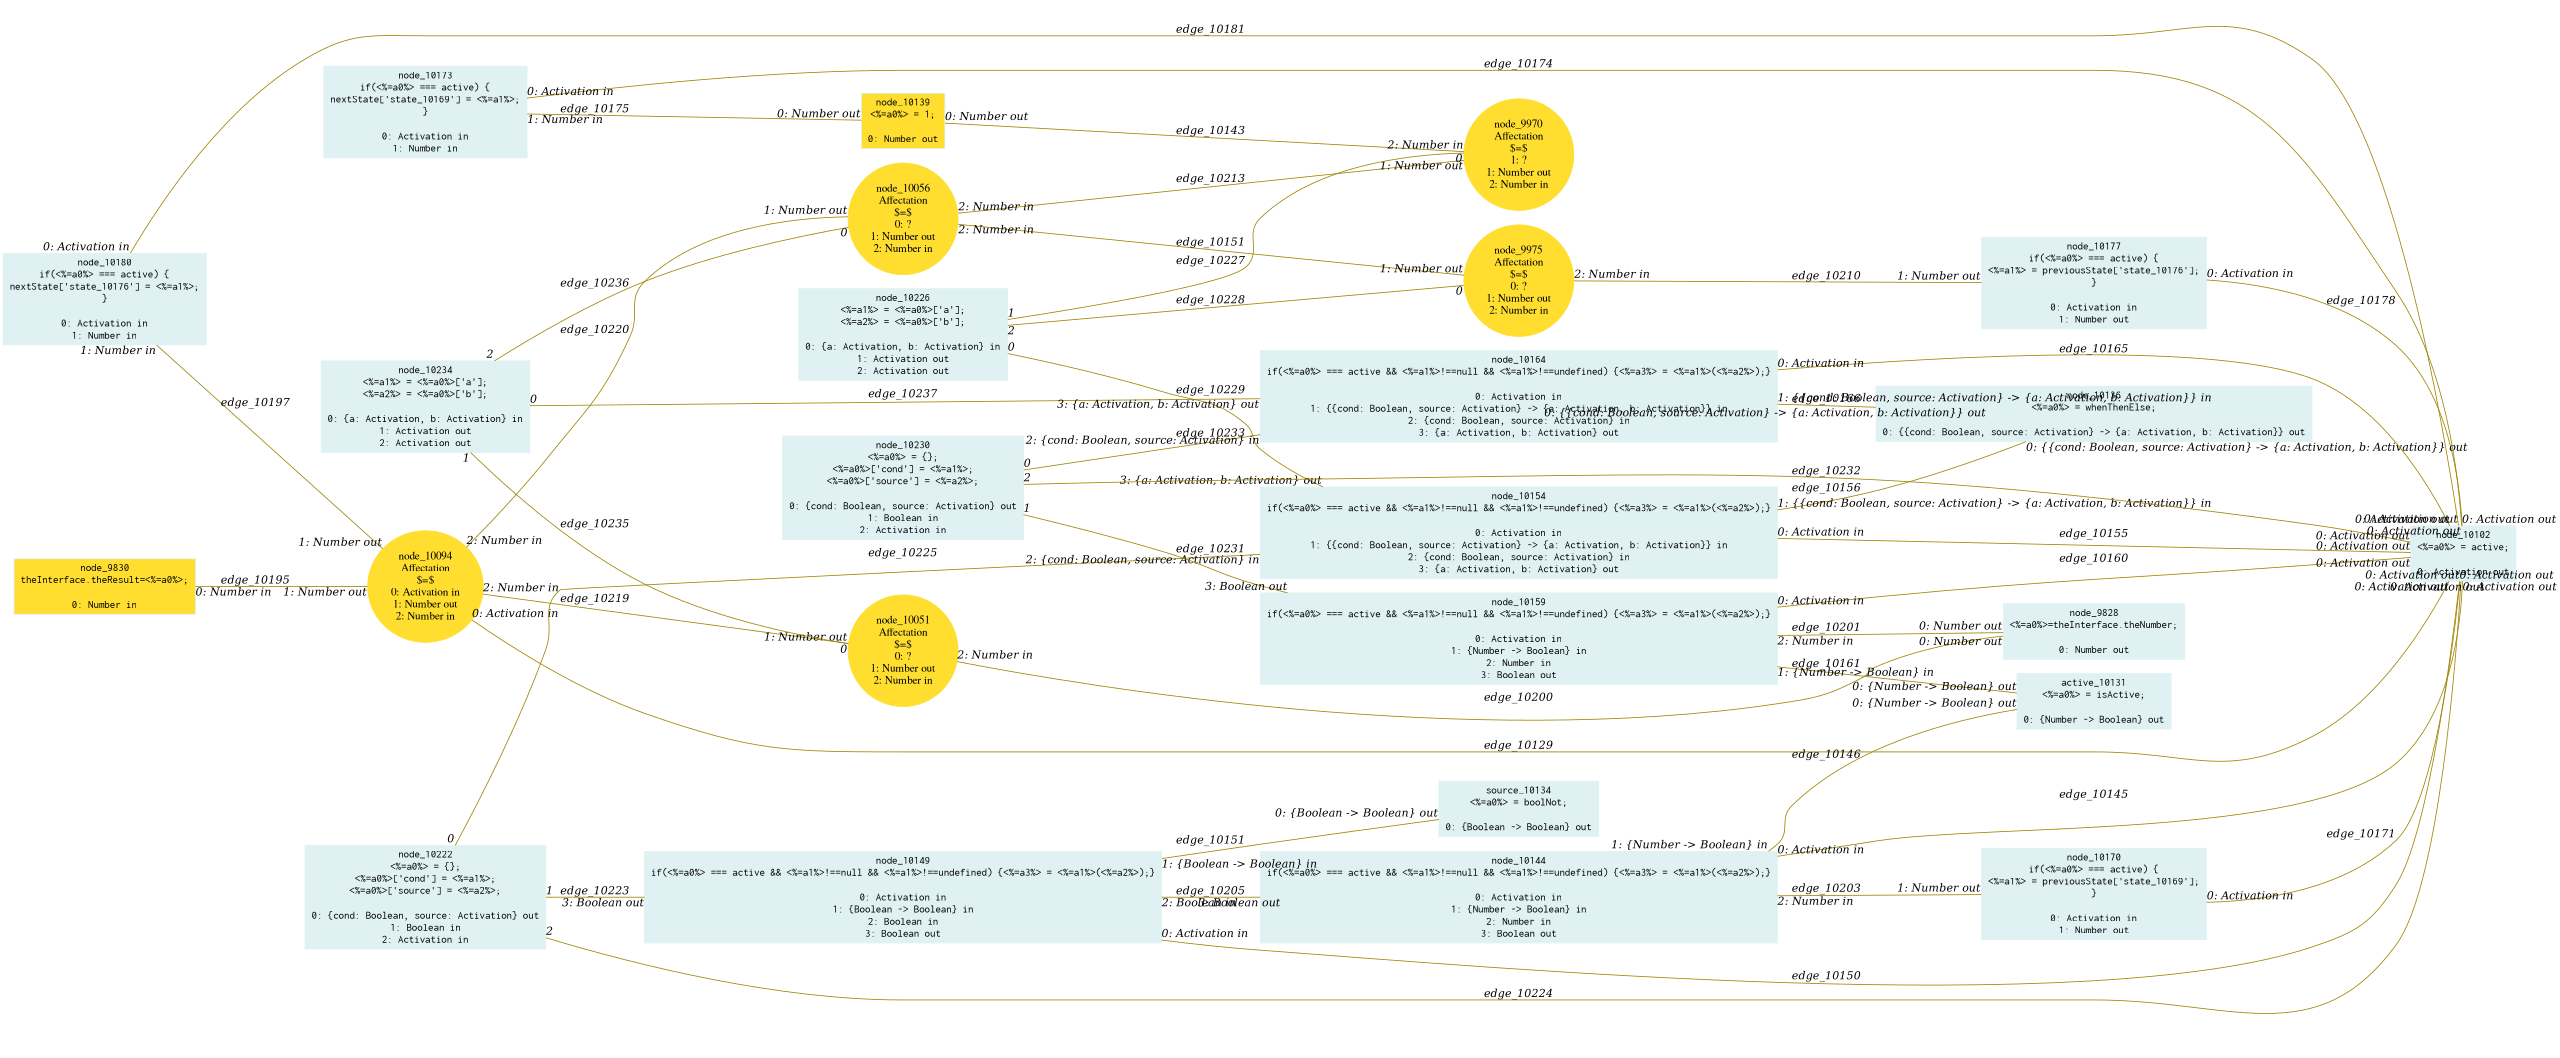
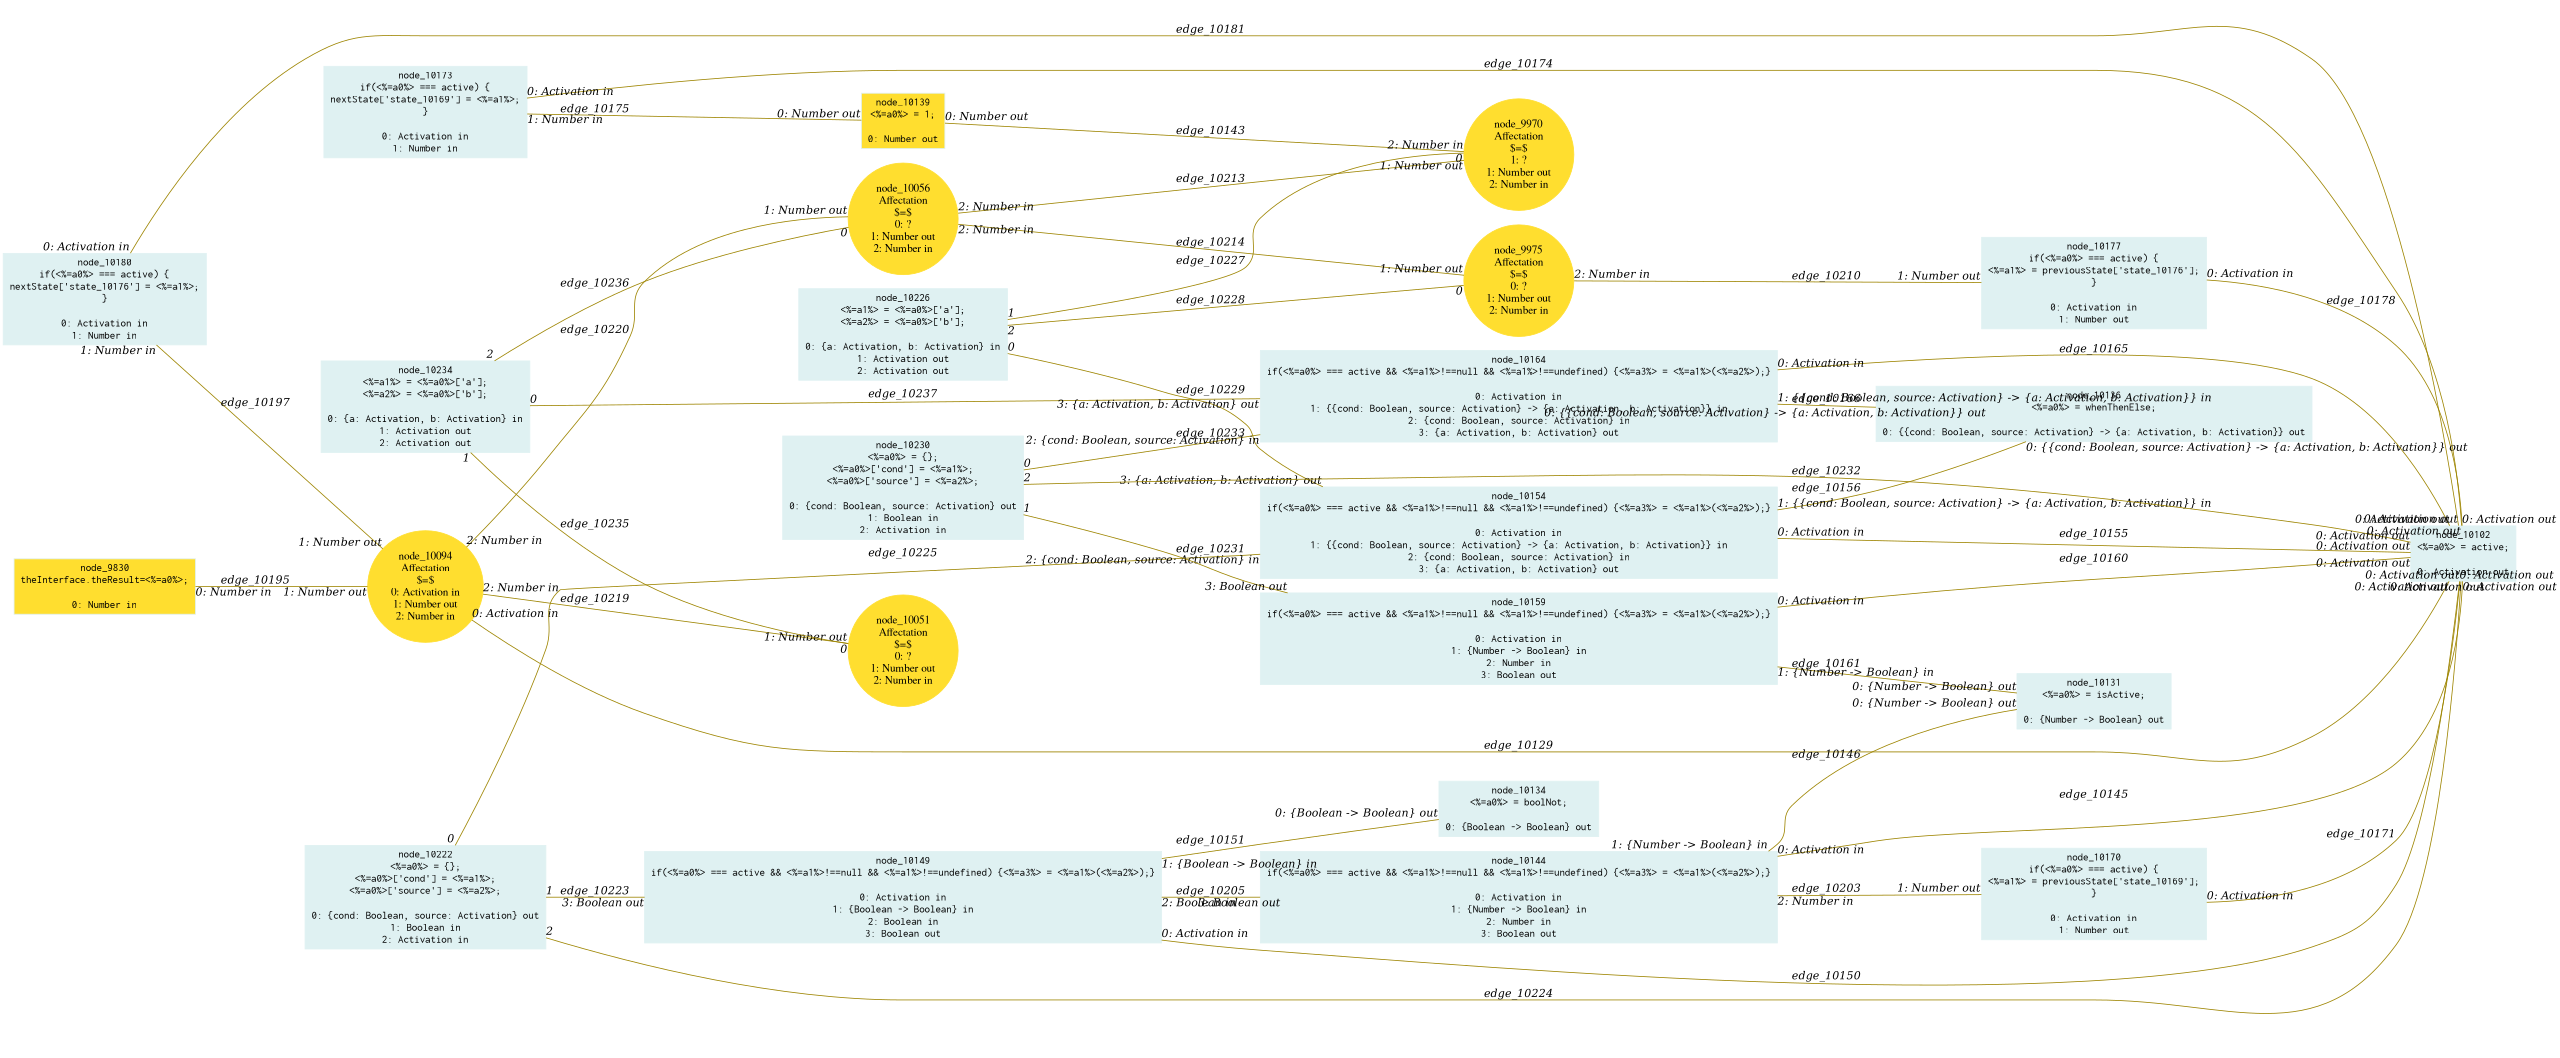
(1211, 243) -> (1211, 243)
(2094, 631) -> none
(2094, 701) -> (2094, 701)
(1519, 809) -> (1519, 809)
